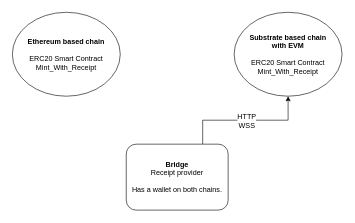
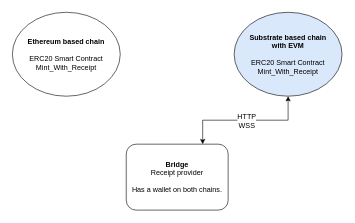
(288, 54) -> (288, 54)
(203, 140) -> (203, 138)
